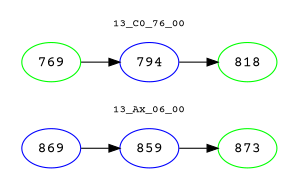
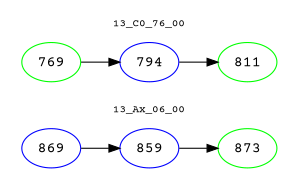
(247, 62) -> (247, 62)
